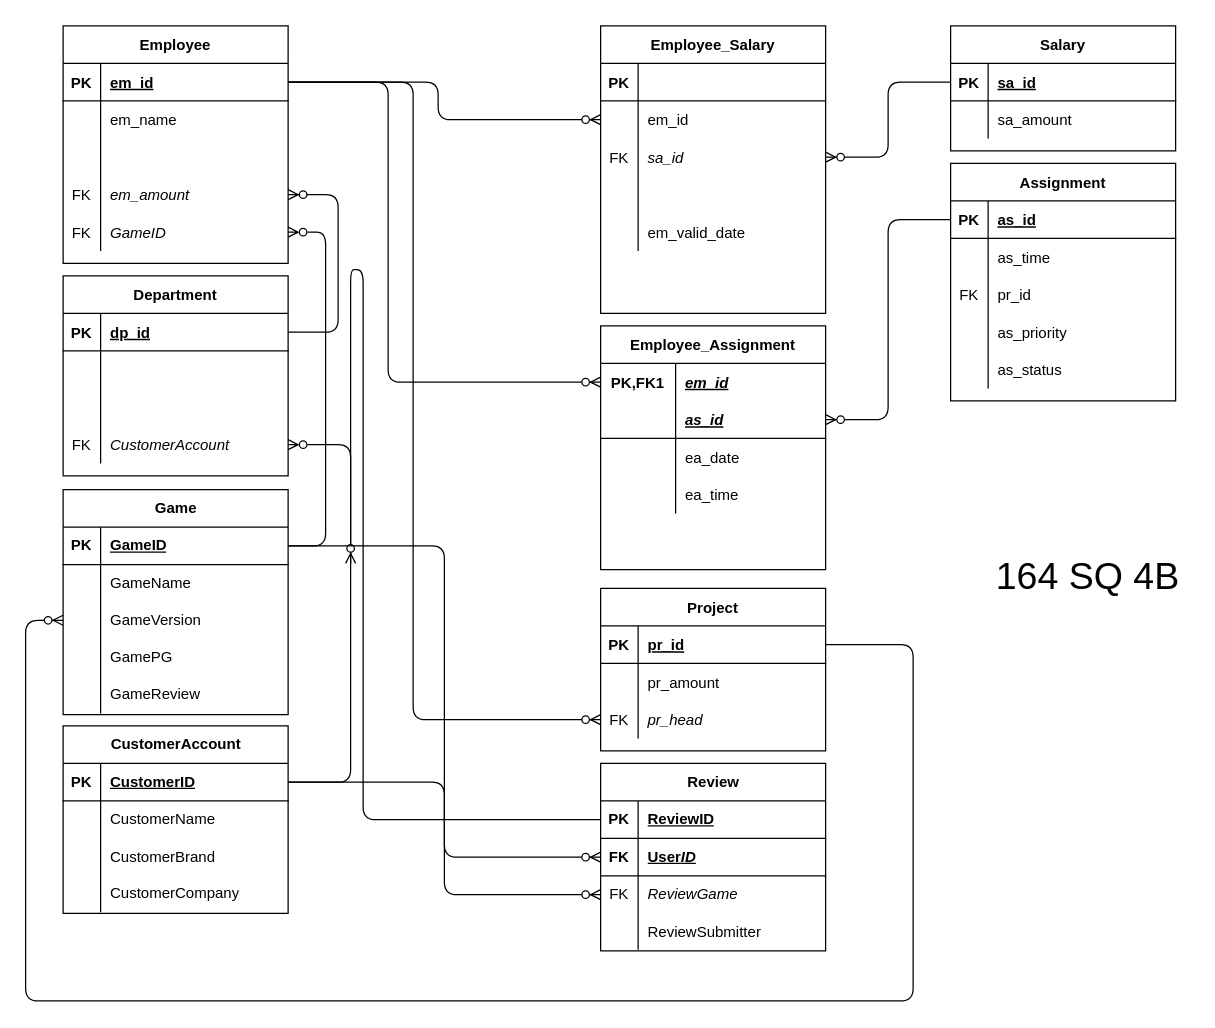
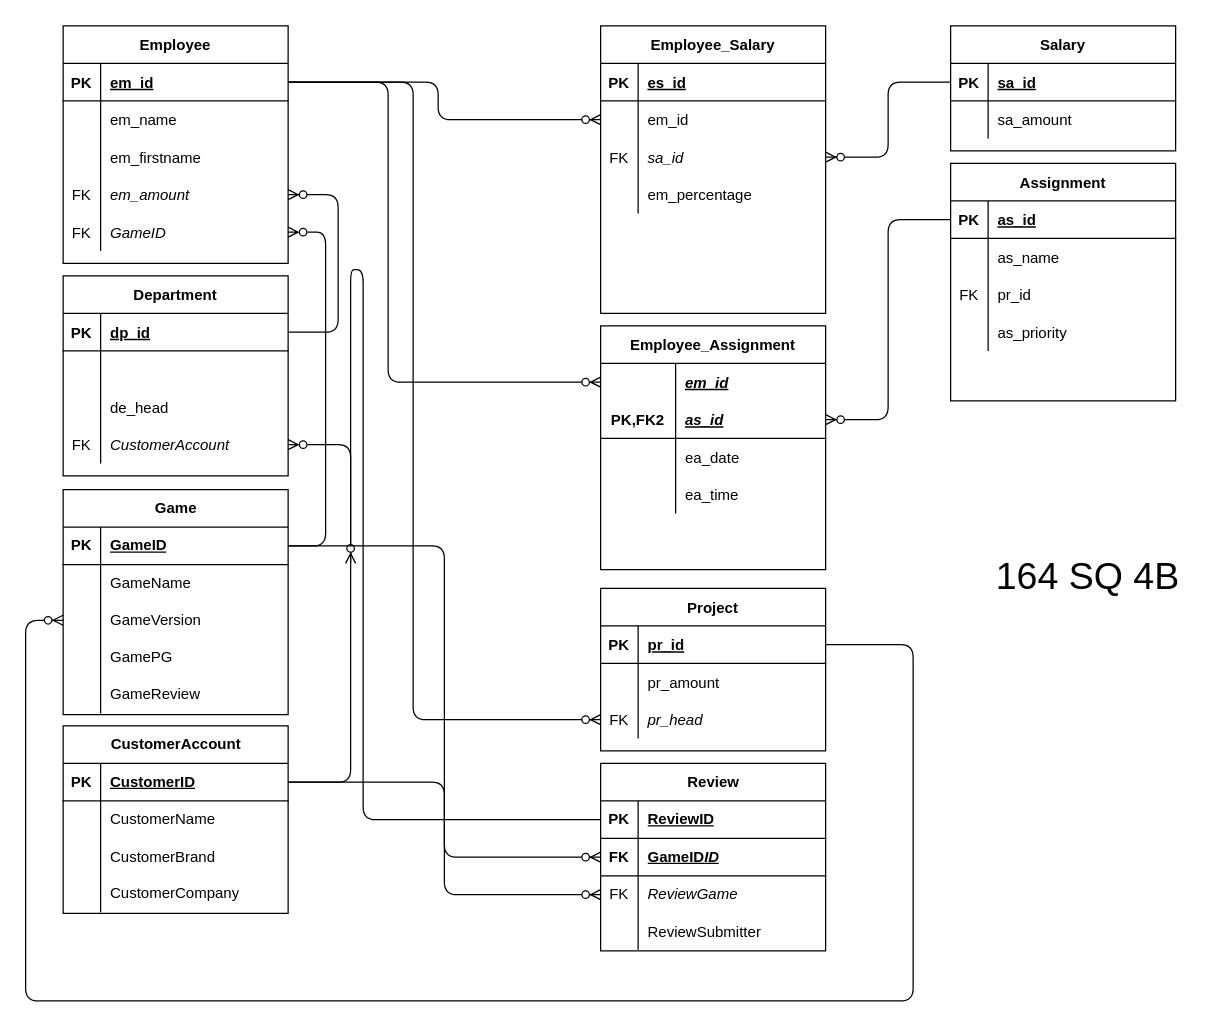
none -> (732, 82)
none -> (194, 157)
none -> (732, 194)
(732, 232) -> none
(1025, 258) -> (1027, 258)
(1082, 369) -> none
(638, 382) -> none
none -> (194, 407)
none -> (638, 419)
(673, 857) -> (682, 857)
